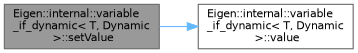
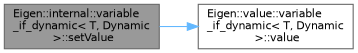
(276, 27) -> (276, 27)
